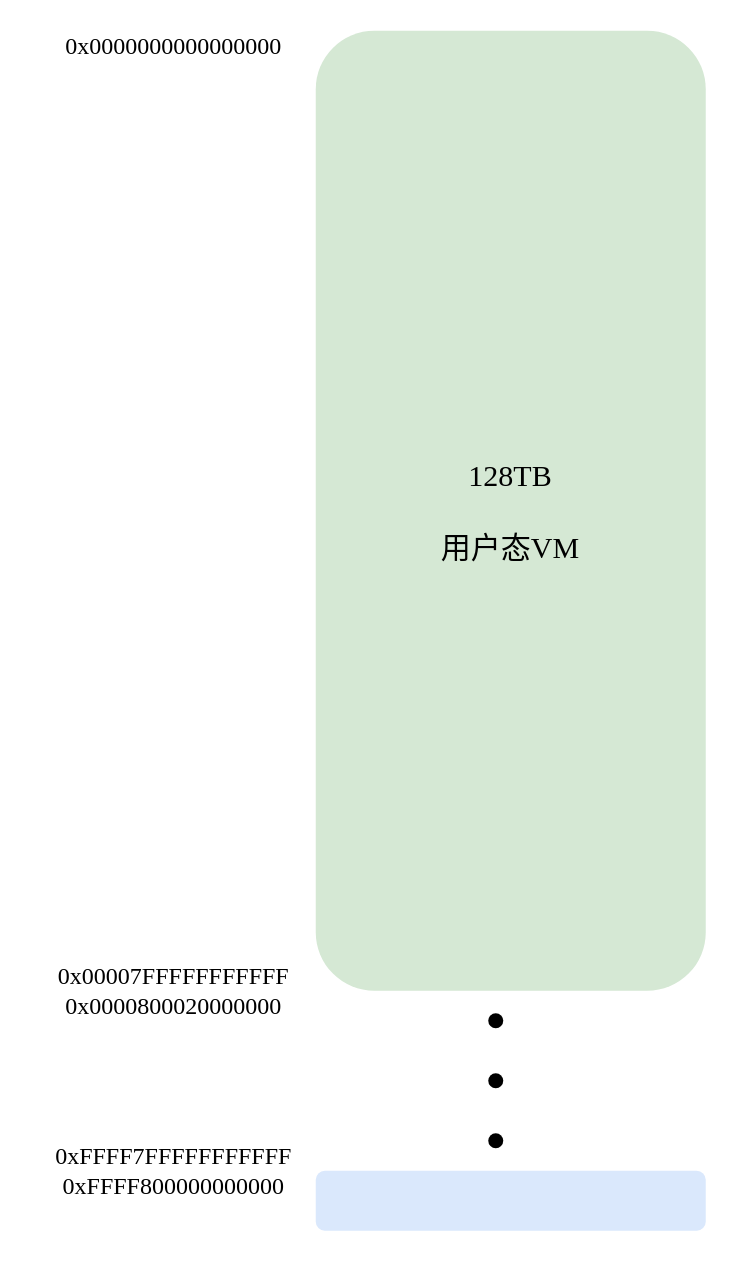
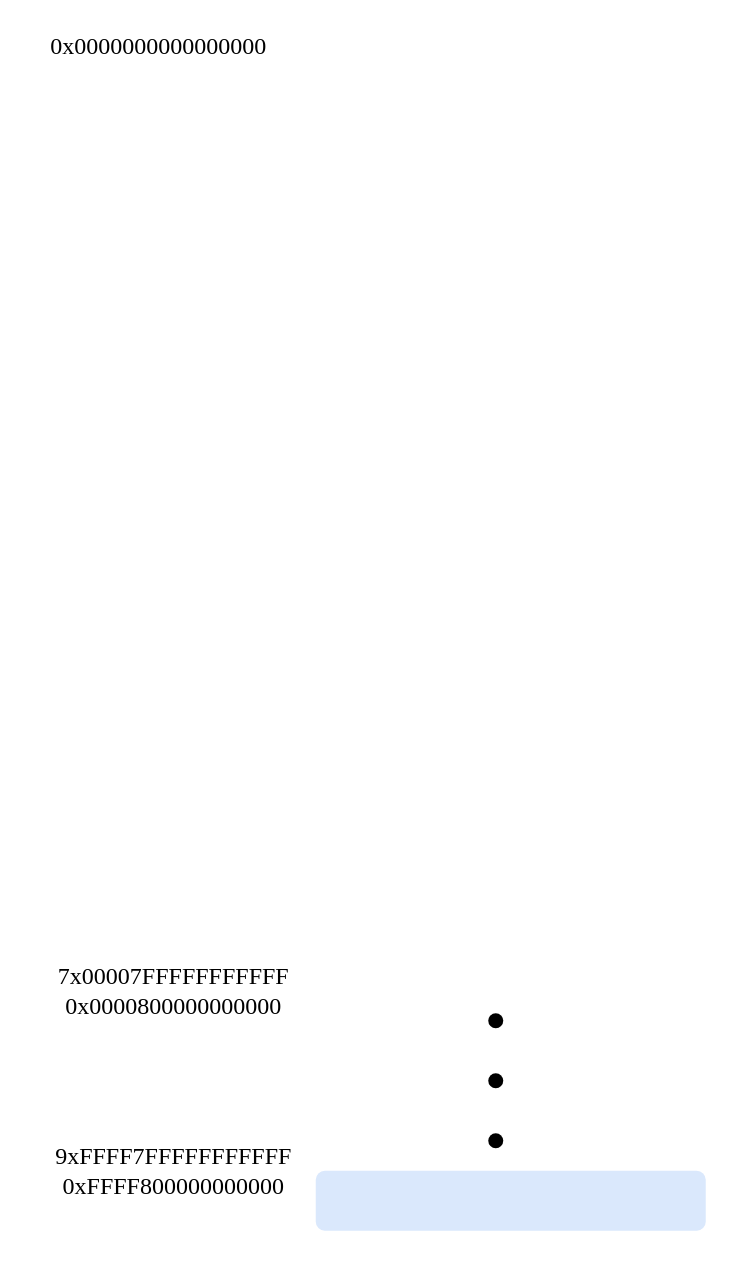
(173, 46) -> (158, 46)
(511, 511) -> none
(174, 976) -> (174, 976)
(174, 1006) -> (174, 1006)
(174, 1156) -> (174, 1156)
